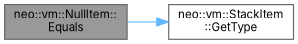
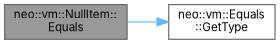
(231, 22) -> (222, 22)
